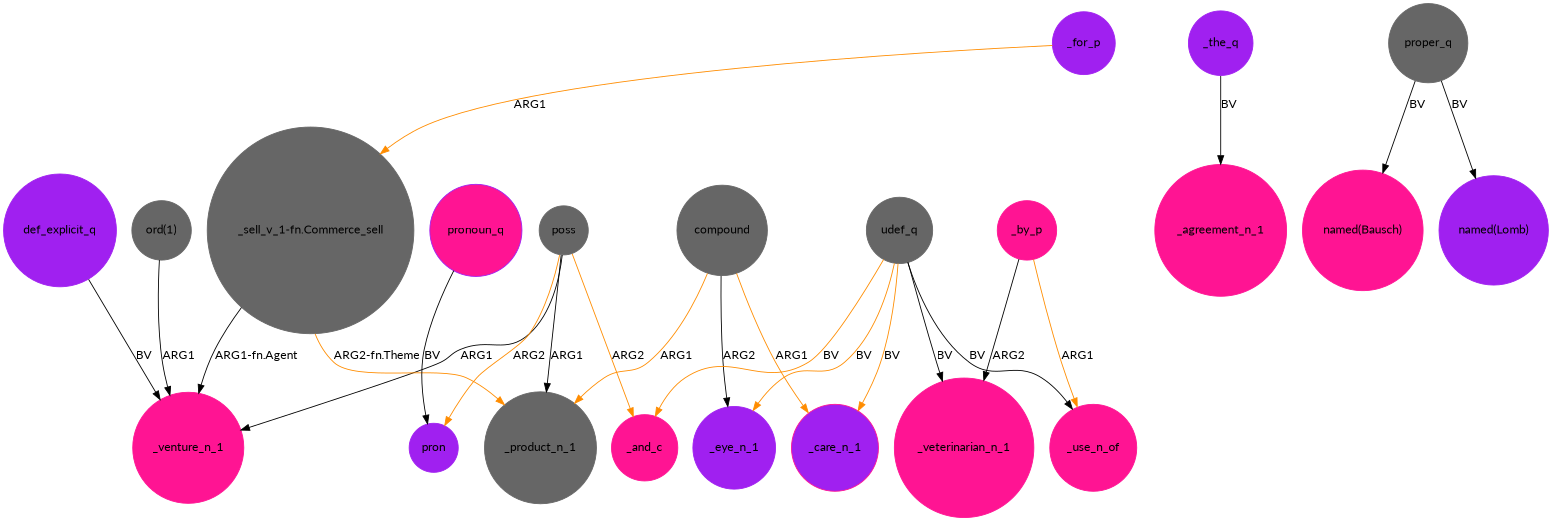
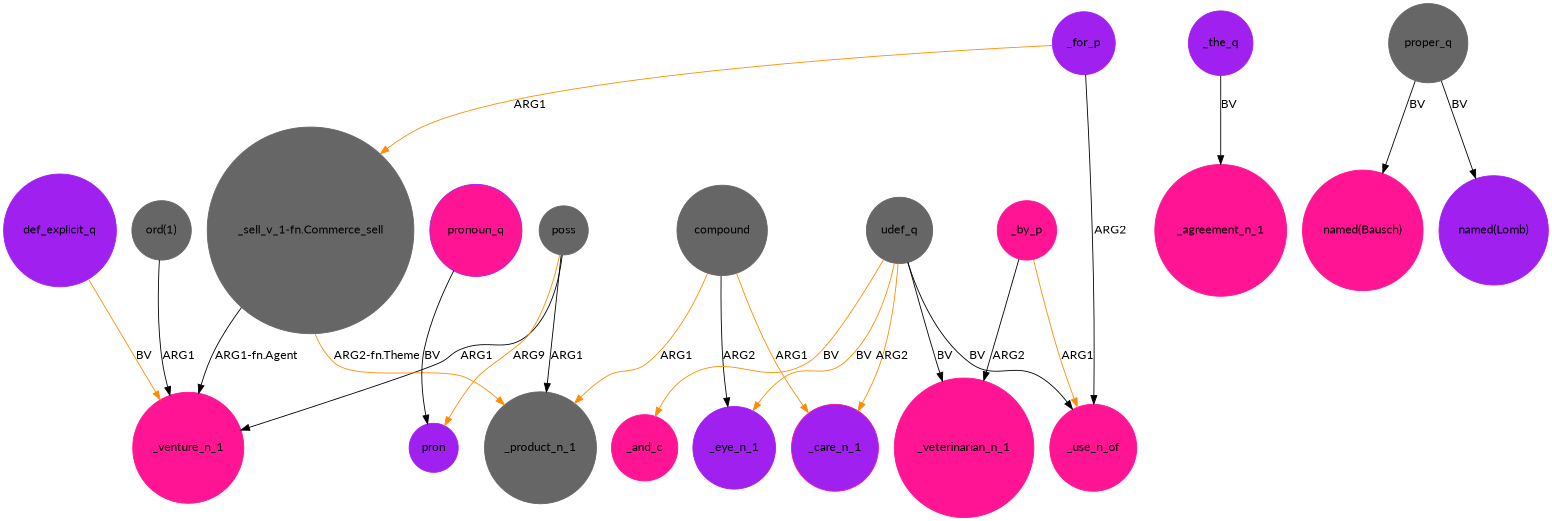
none -> (1092, 235)
(601, 331) -> none
(122, 336) -> (122, 336)
(529, 356) -> (529, 356)
(892, 356) -> (892, 356)
